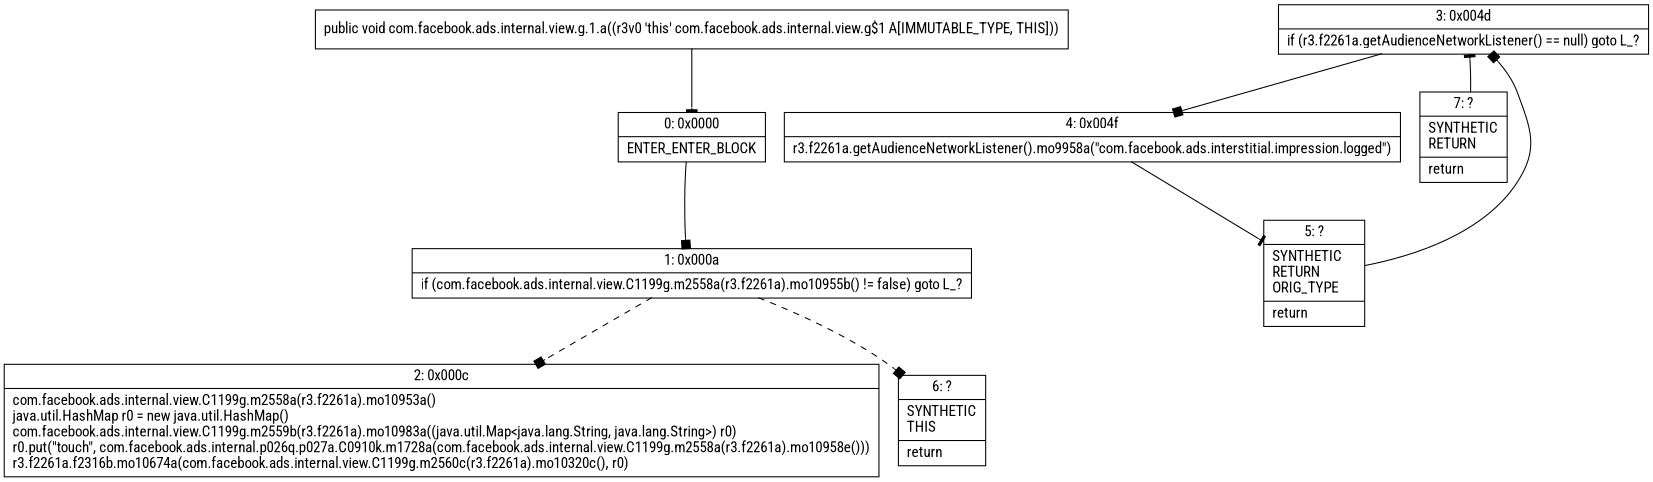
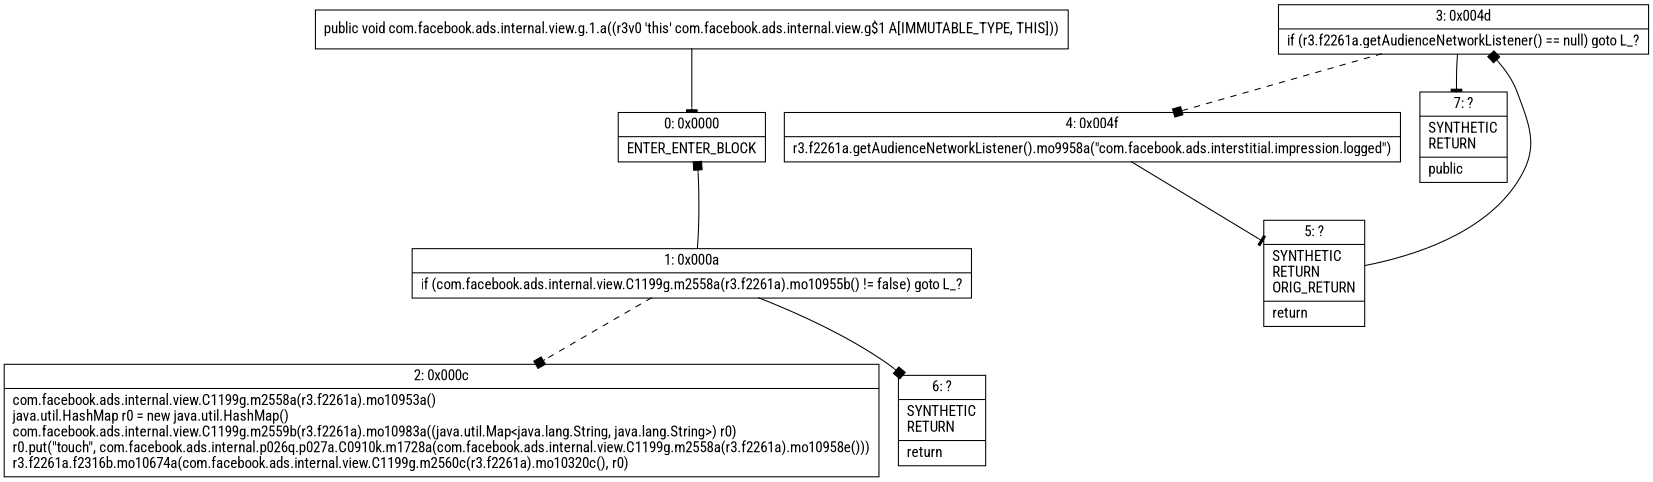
(1471, 76) -> (1457, 70)
(1283, 82) -> (1283, 82)
(1446, 169) -> (1446, 169)
(685, 200) -> (699, 211)
(1306, 288) -> (1314, 288)
(829, 329) -> (829, 329)
(922, 427) -> (931, 427)
